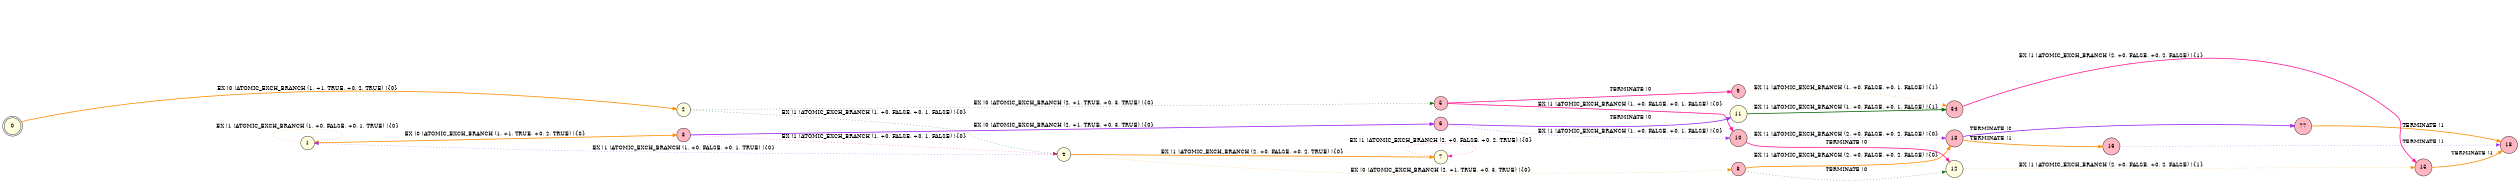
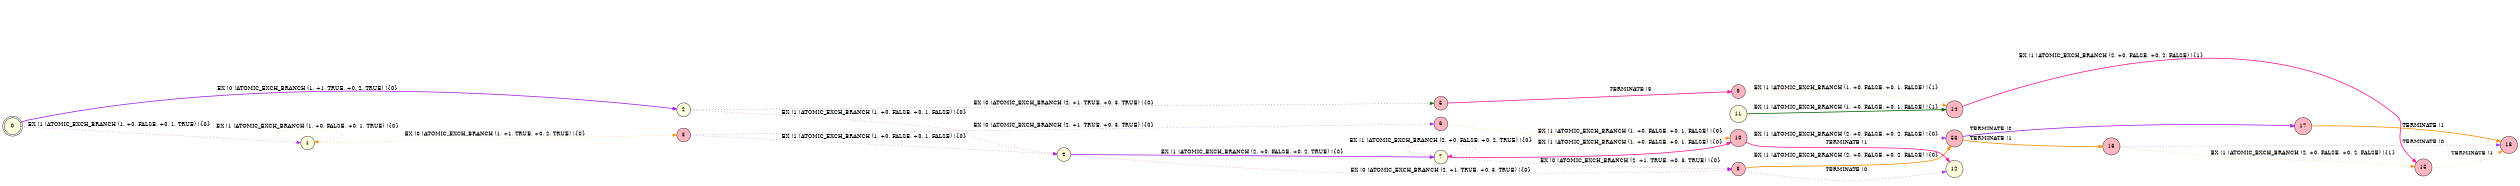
(1631, 89) -> (1631, 89)
(346, 91) -> (346, 91)
(1593, 109) -> (1588, 156)
(1954, 109) -> (1954, 109)
(874, 122) -> (874, 122)
(2303, 126) -> (2303, 126)
(1588, 127) -> none
(1060, 129) -> (1060, 129)
(1587, 137) -> (1587, 137)
(1954, 138) -> (1954, 138)
(494, 139) -> (494, 139)
(1847, 142) -> (1847, 142)
(2423, 142) -> (2423, 142)
(872, 144) -> (872, 144)
(688, 152) -> (159, 135)
(1250, 156) -> (1250, 156)
(2466, 164) -> (2466, 164)
none -> (1588, 166)
(2187, 168) -> (2265, 159)
(1399, 174) -> (1399, 174)
(1844, 180) -> (1844, 180)
